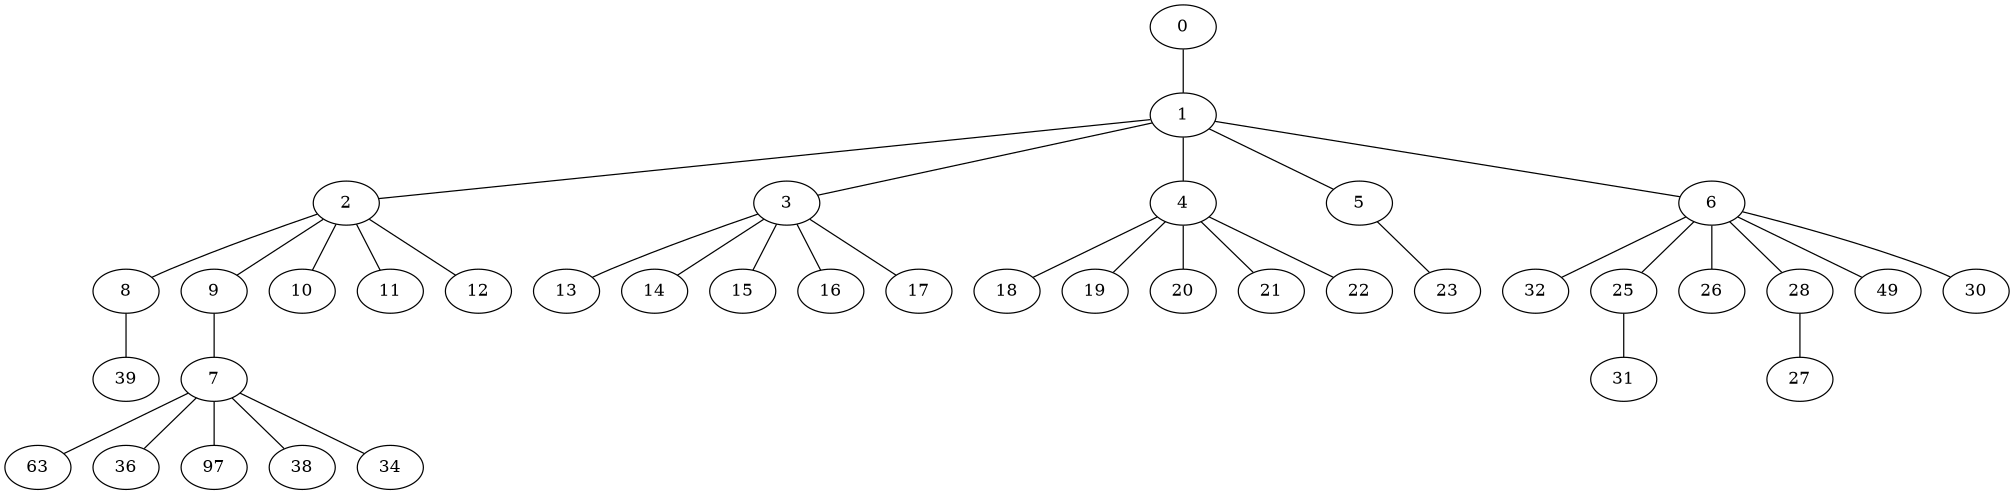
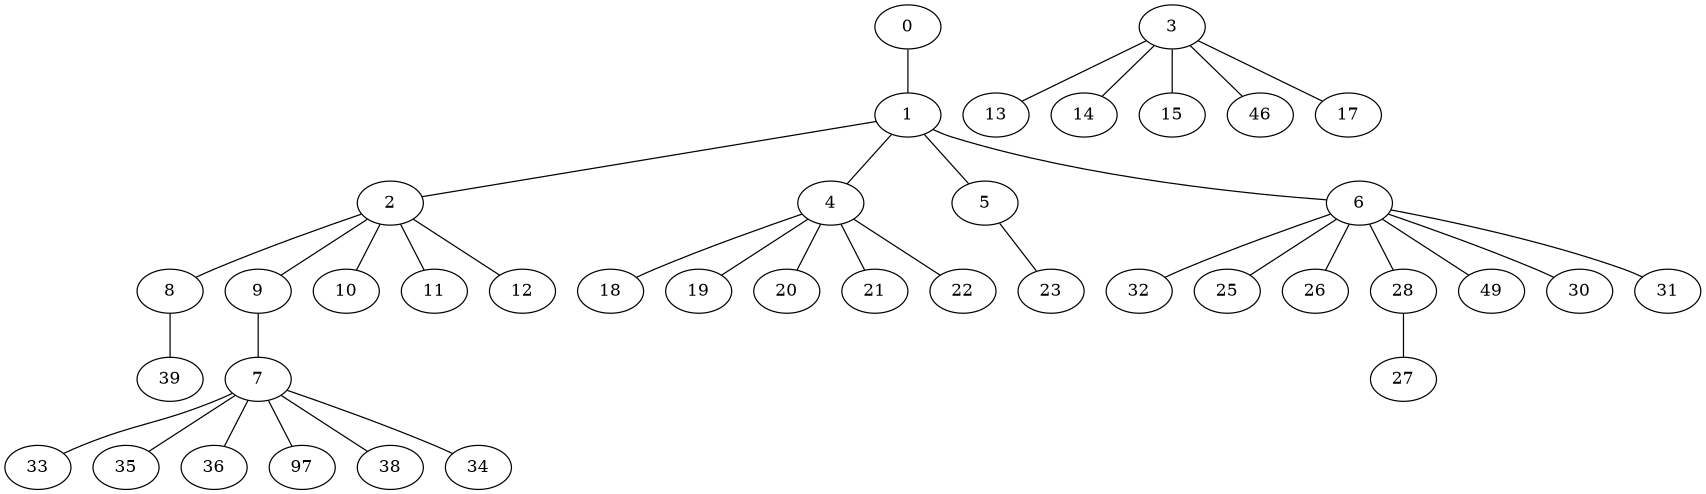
(985, 159) -> none
(831, 291) -> (1260, 115)
(1624, 335) -> (1518, 238)
(38, 467) -> (38, 467)
none -> (126, 467)
